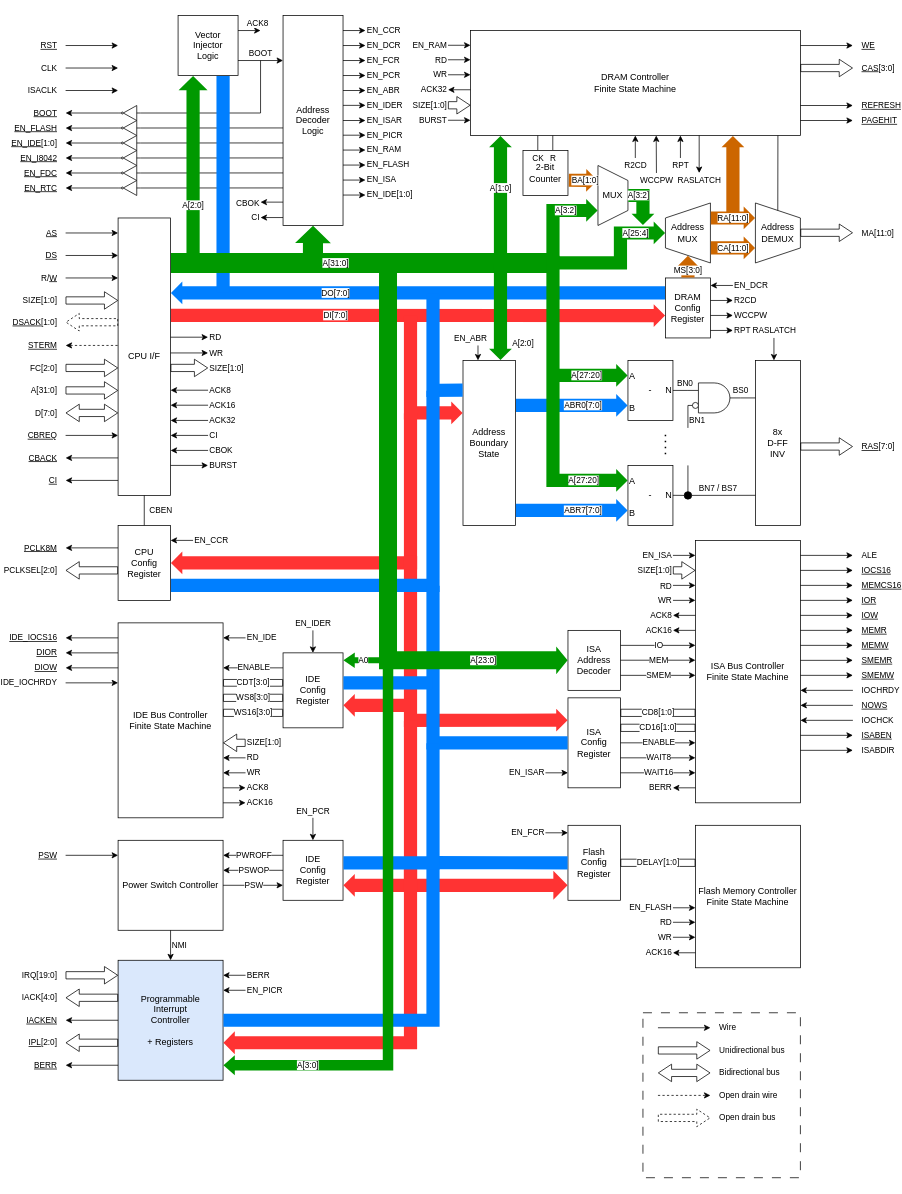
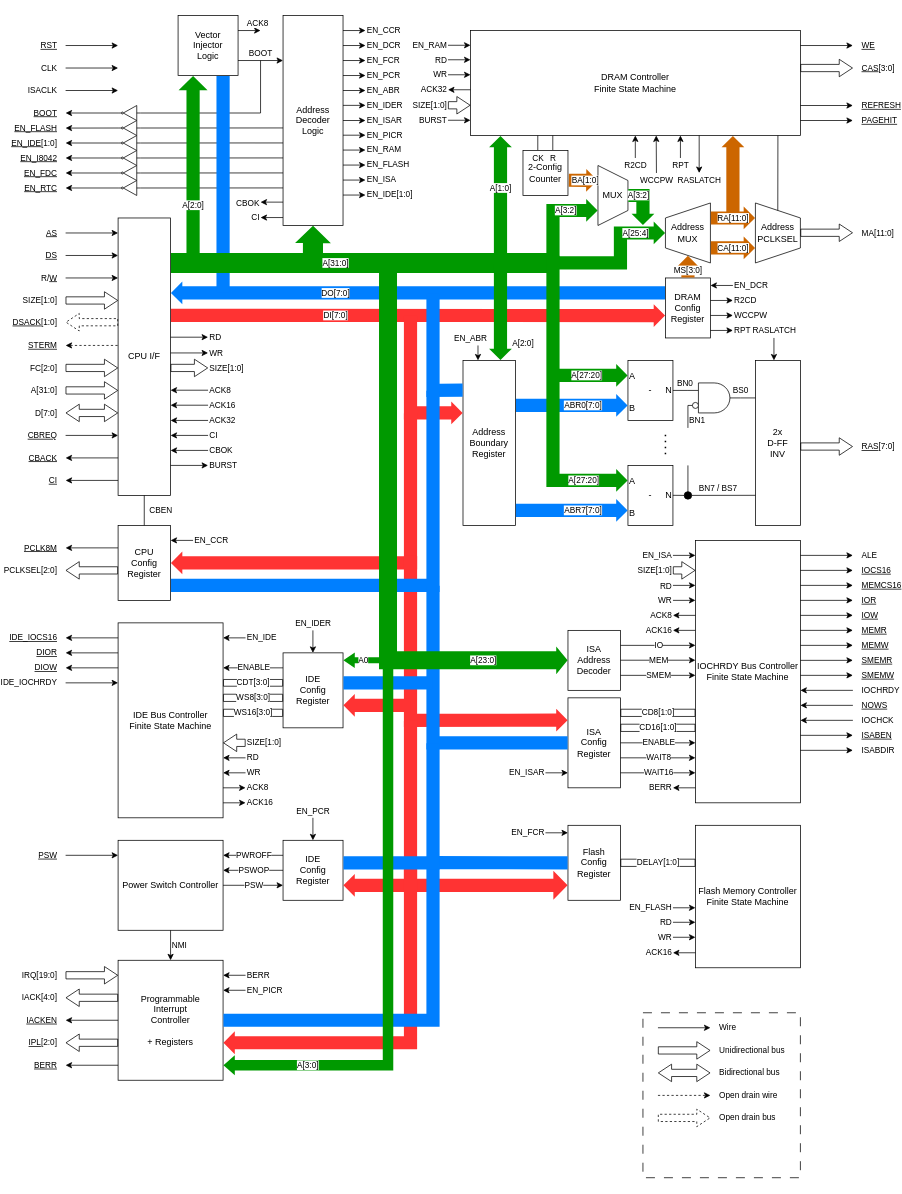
(546, 173) -> (546, 173)
(778, 233) -> (778, 233)
(489, 443) -> (489, 443)
(778, 443) -> (778, 443)
(748, 672) -> (748, 672)
(171, 1020) -> (171, 1020)
